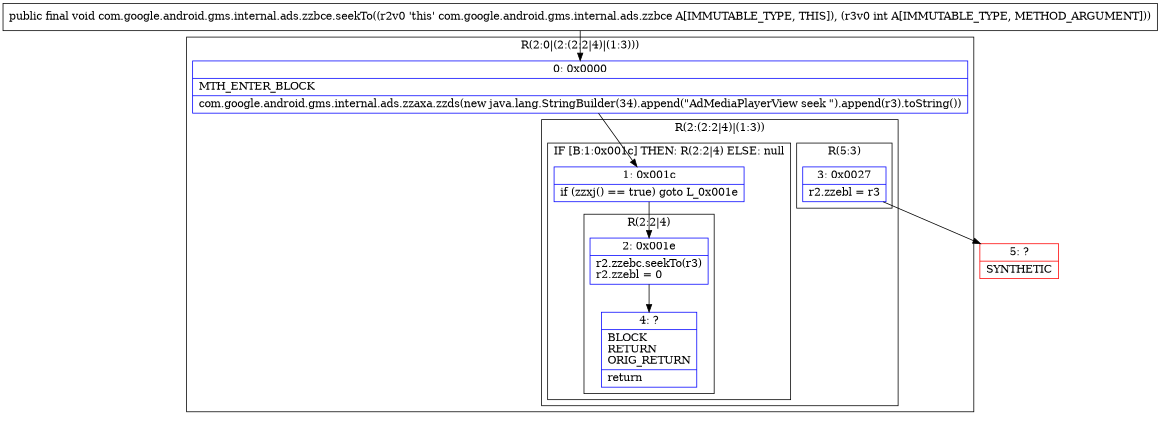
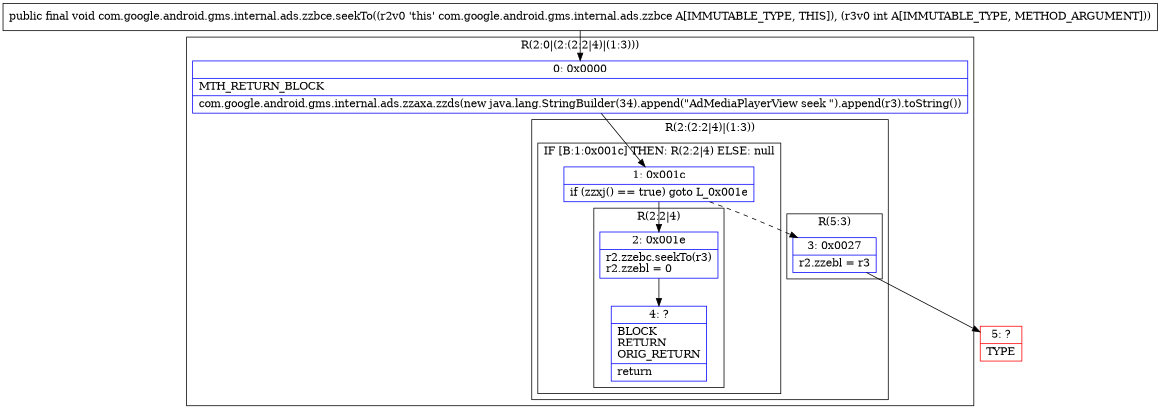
(257, 87) -> (262, 87)
none -> (750, 217)
(1019, 269) -> (1001, 352)
